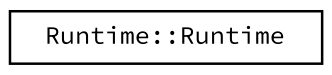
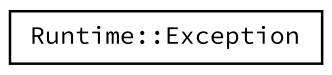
(166, 37) -> (166, 37)
